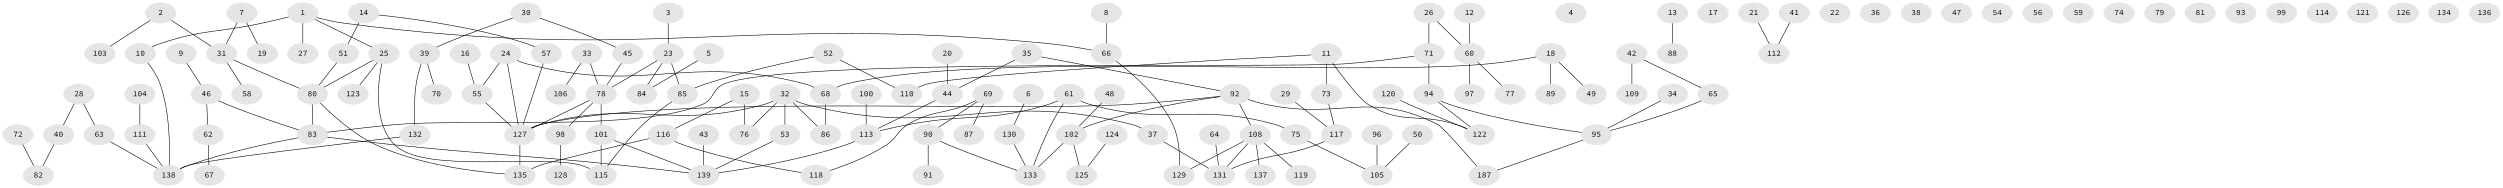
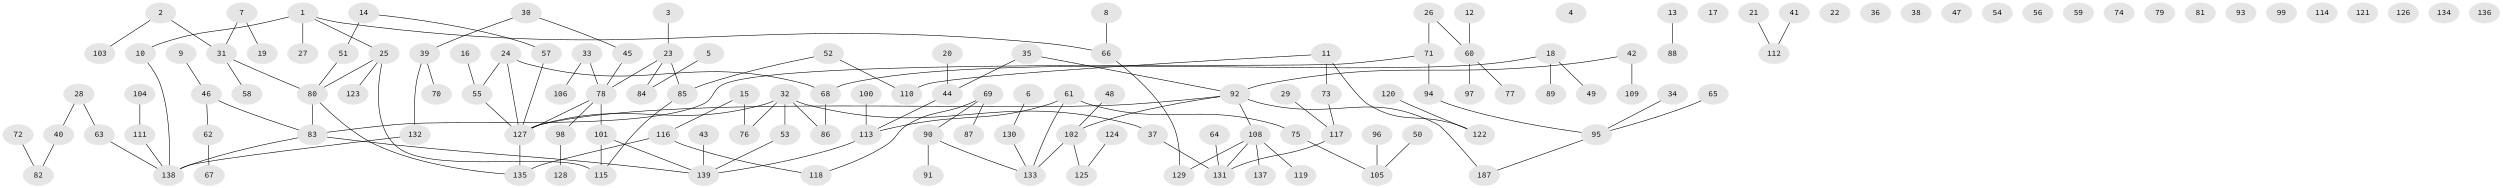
(1672, 74) -> (1442, 70)
(1454, 114) -> none
